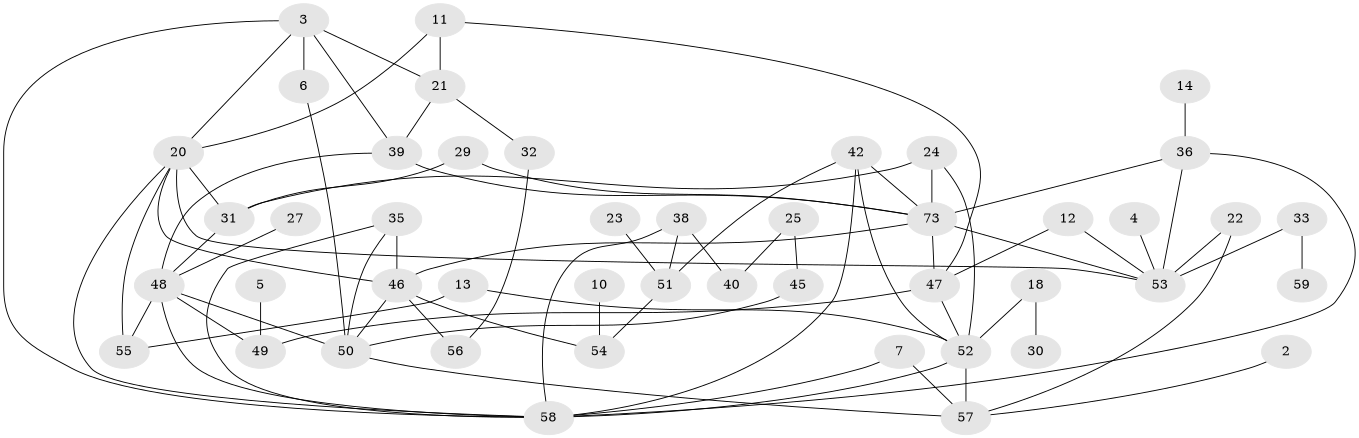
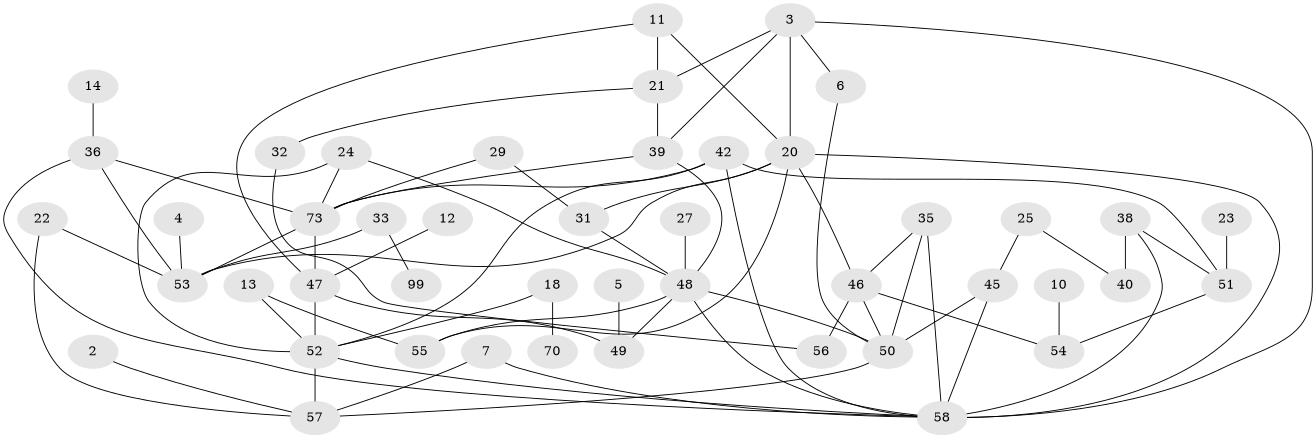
(596, 183) -> (516, 220)
(661, 243) -> none
(1114, 252) -> none
(1302, 285) -> (416, 285)
none -> (968, 352)
(1036, 352) -> (553, 352)
